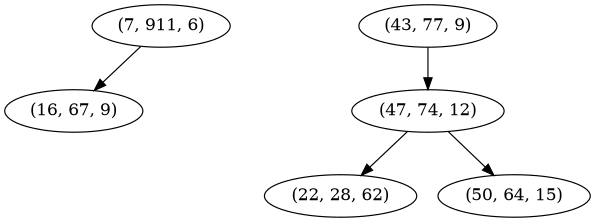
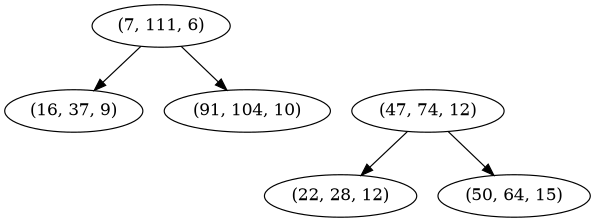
(161, 26) -> (161, 26)
(428, 26) -> none
(74, 111) -> (74, 111)
none -> (247, 111)
(341, 196) -> (341, 196)
